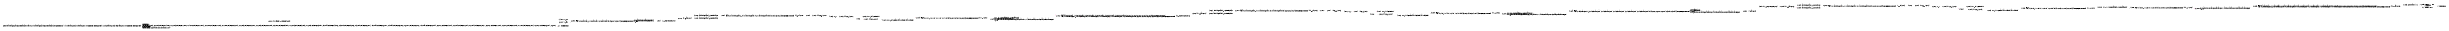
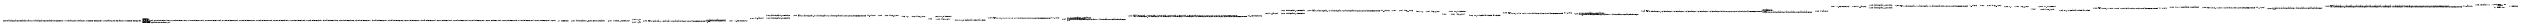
none -> (588, 21)
